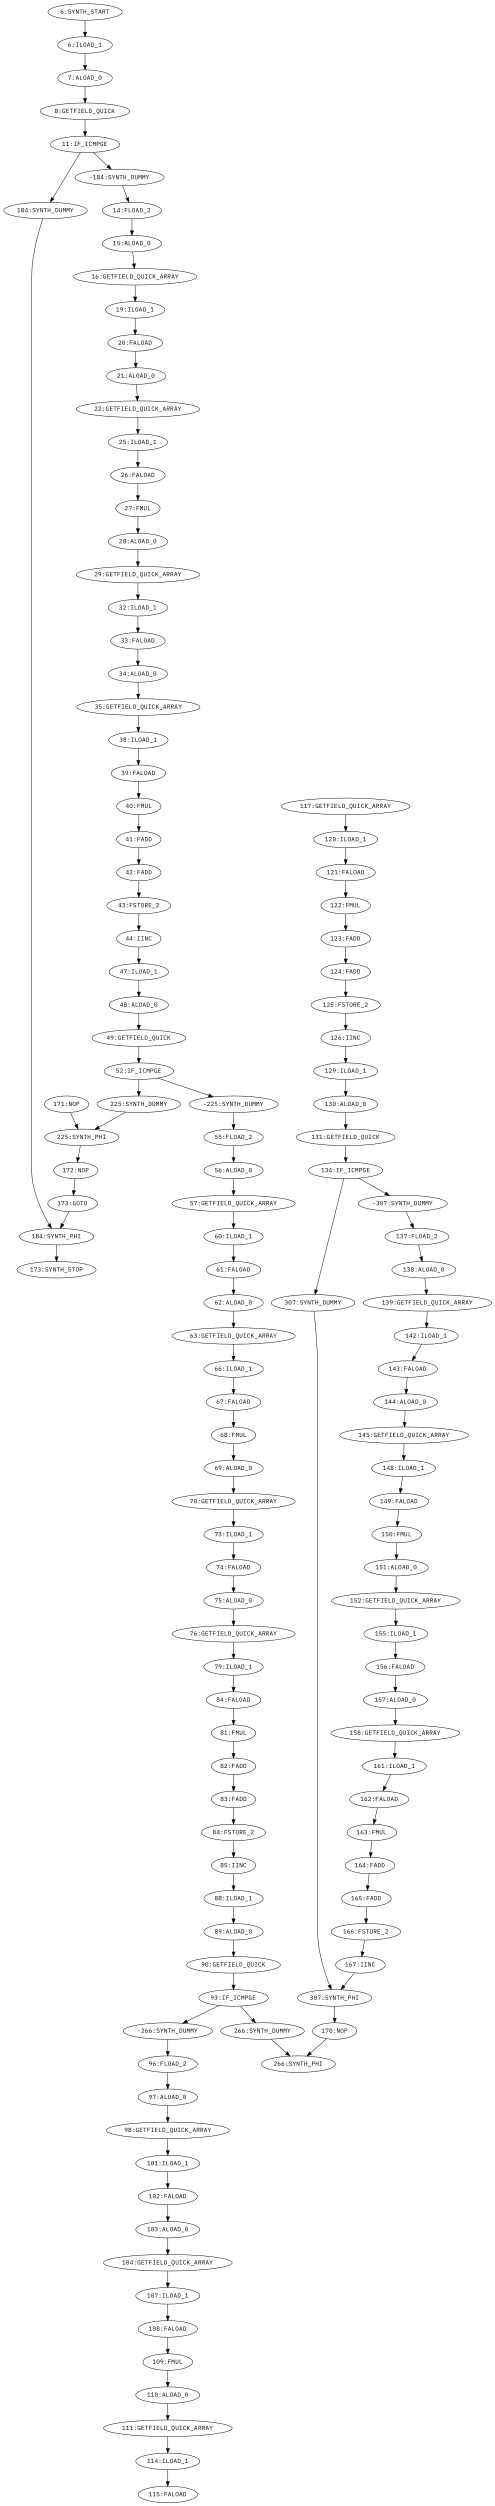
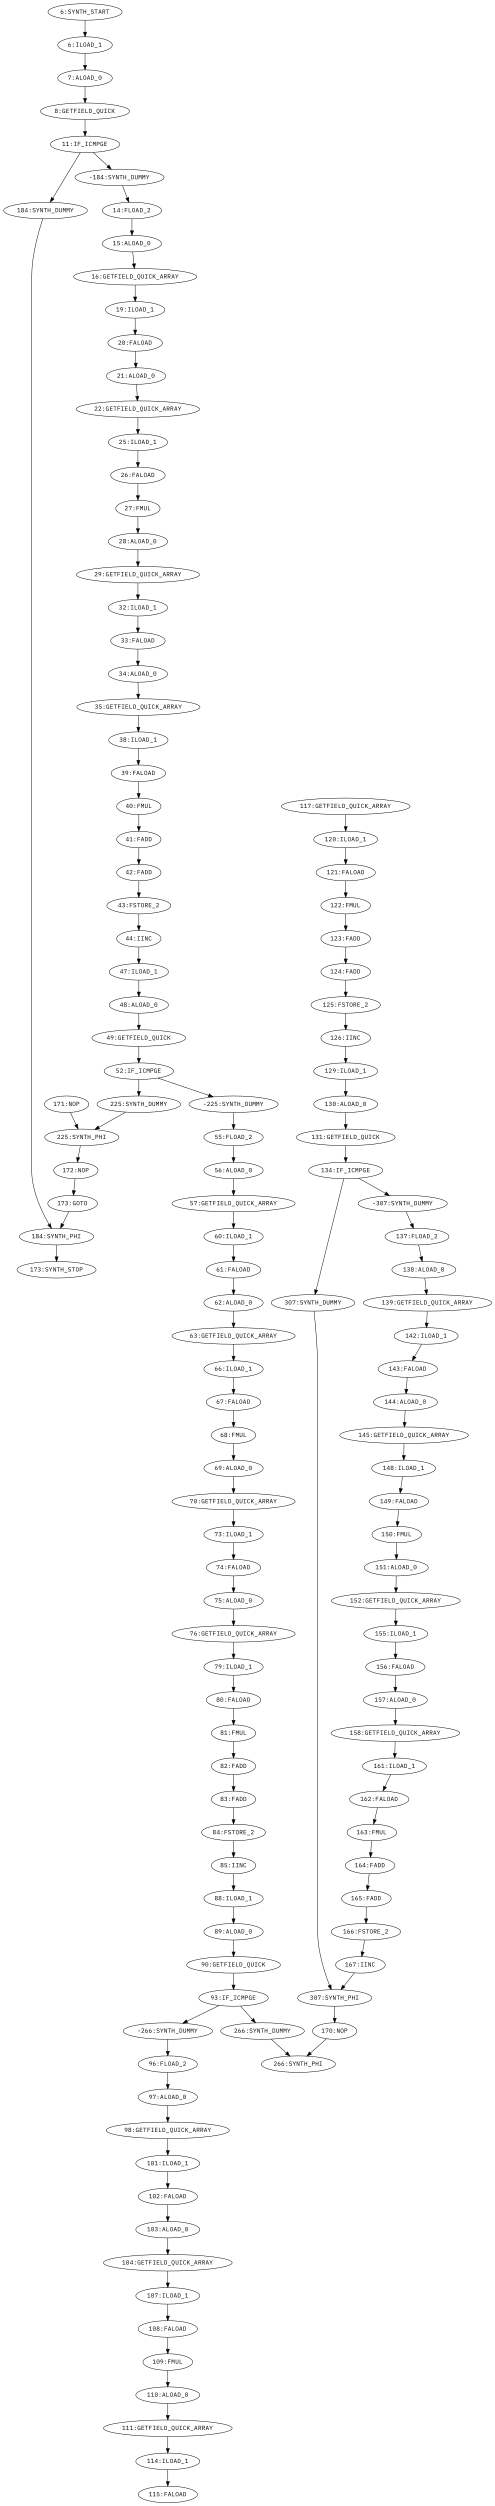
(234, 1700) -> (234, 1700)
